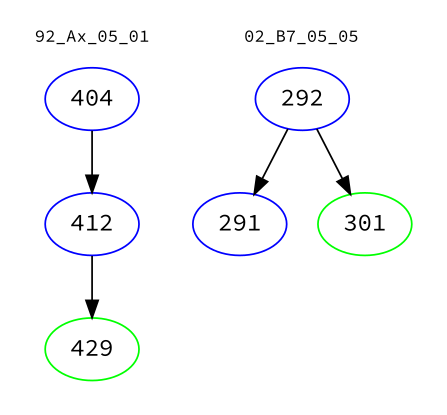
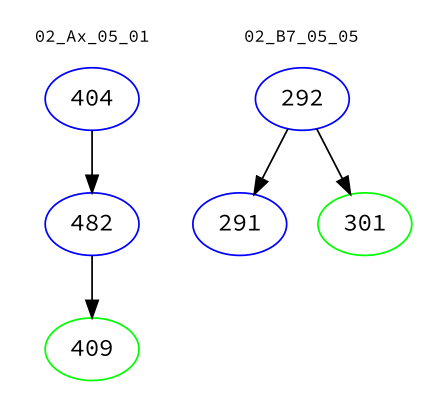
(93, 37) -> (93, 37)
(92, 224) -> (92, 224)
(92, 349) -> (92, 349)
